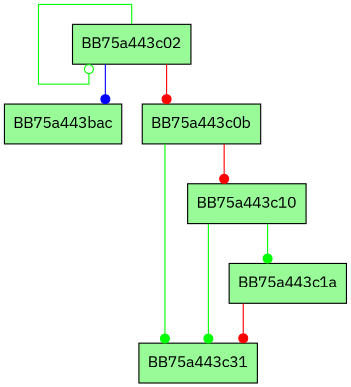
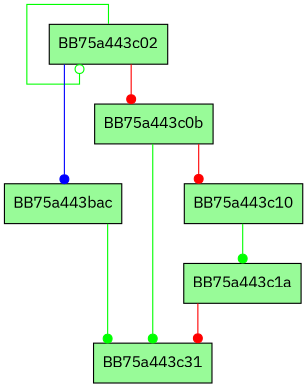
(208, 279) -> (108, 279)
